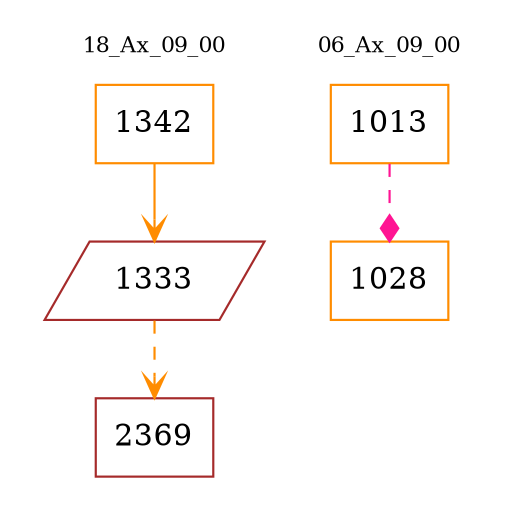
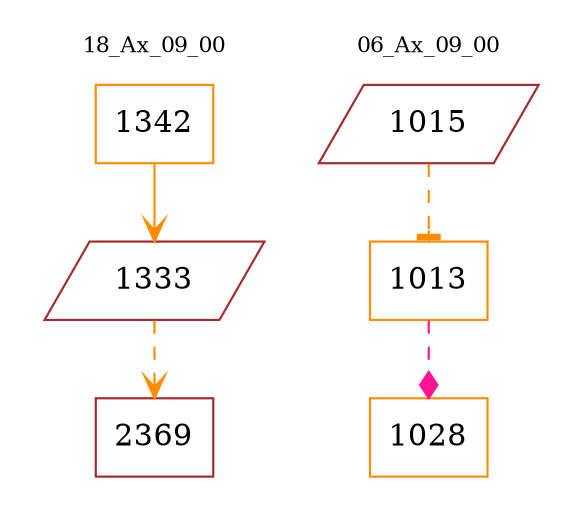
none -> (429, 124)
